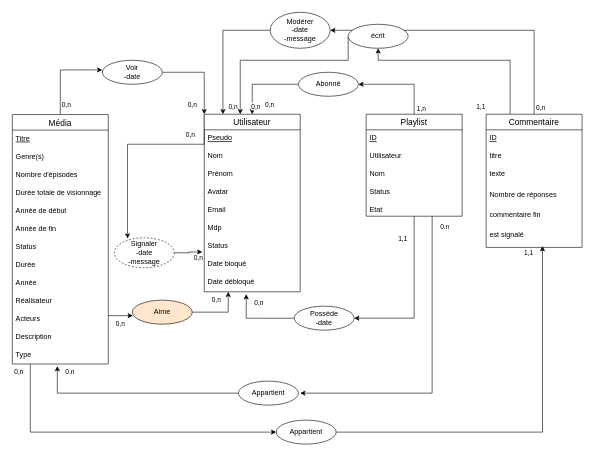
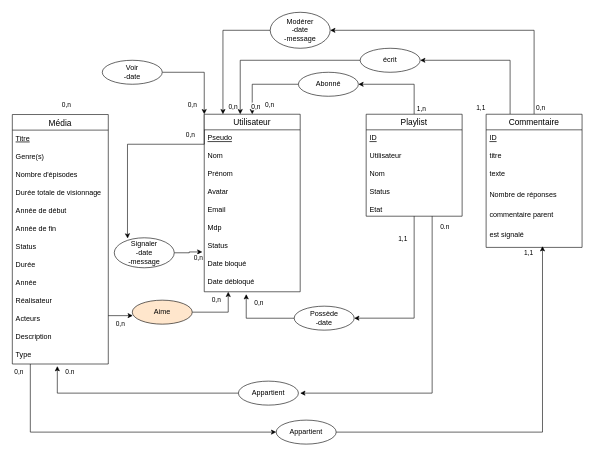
(378, 36) -> (390, 60)
(60, 70) -> none
(517, 215) -> (524, 215)
(144, 253) -> (144, 253)
